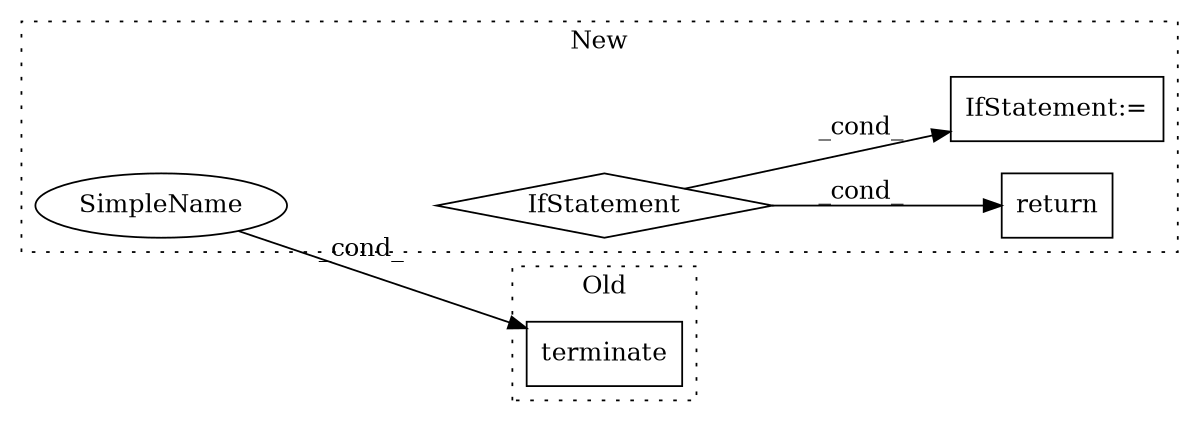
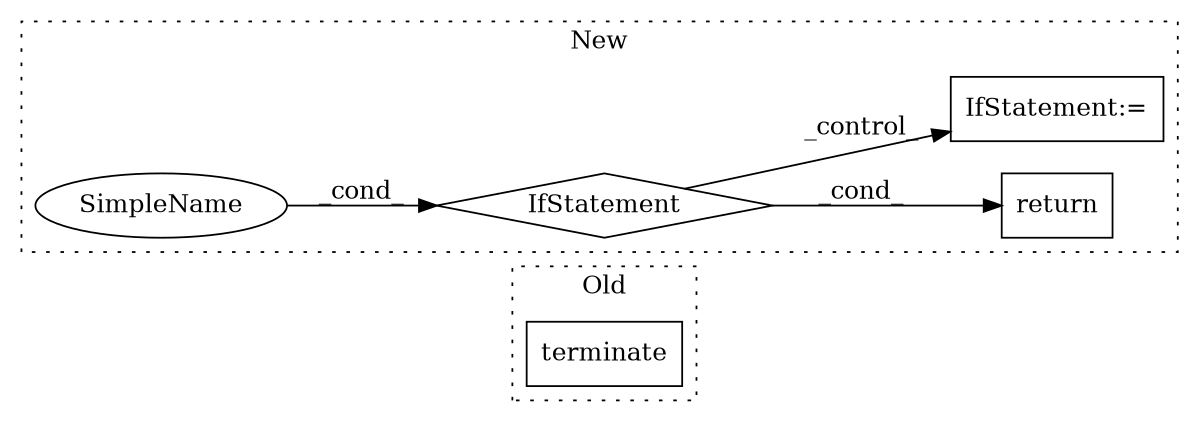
(861, 128) -> (861, 128)
(374, 277) -> (353, 206)
